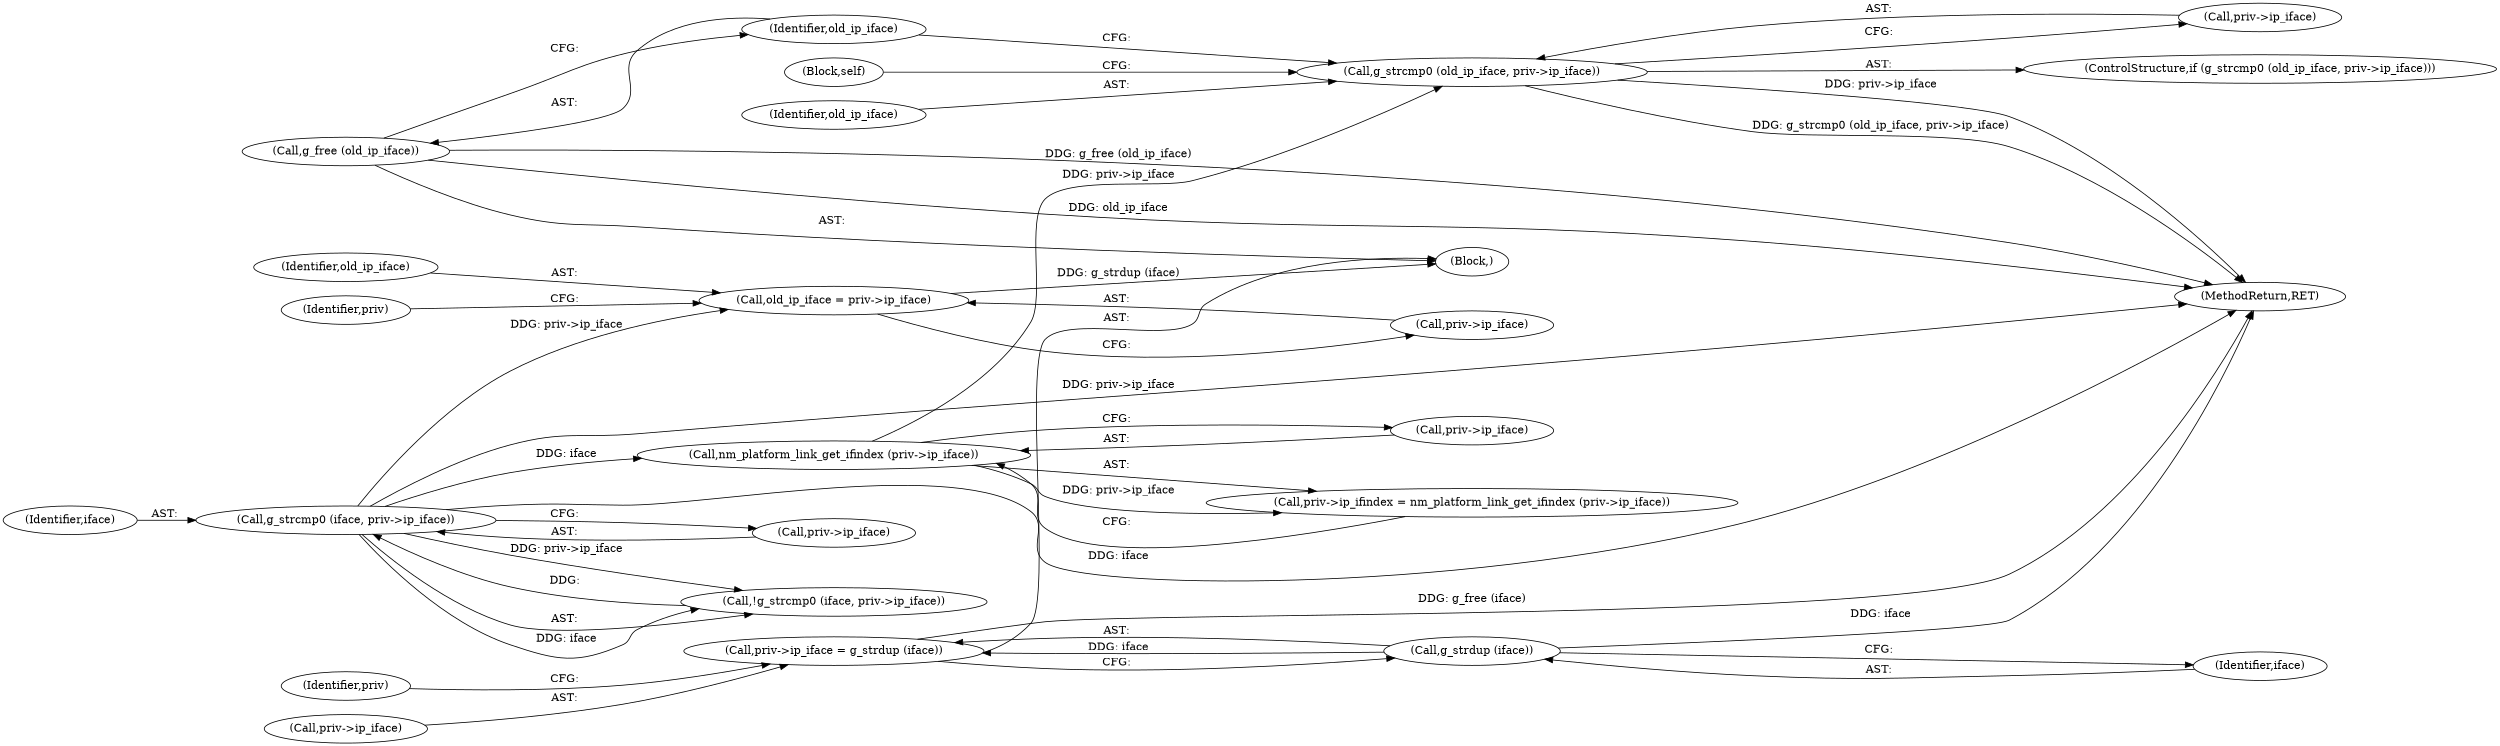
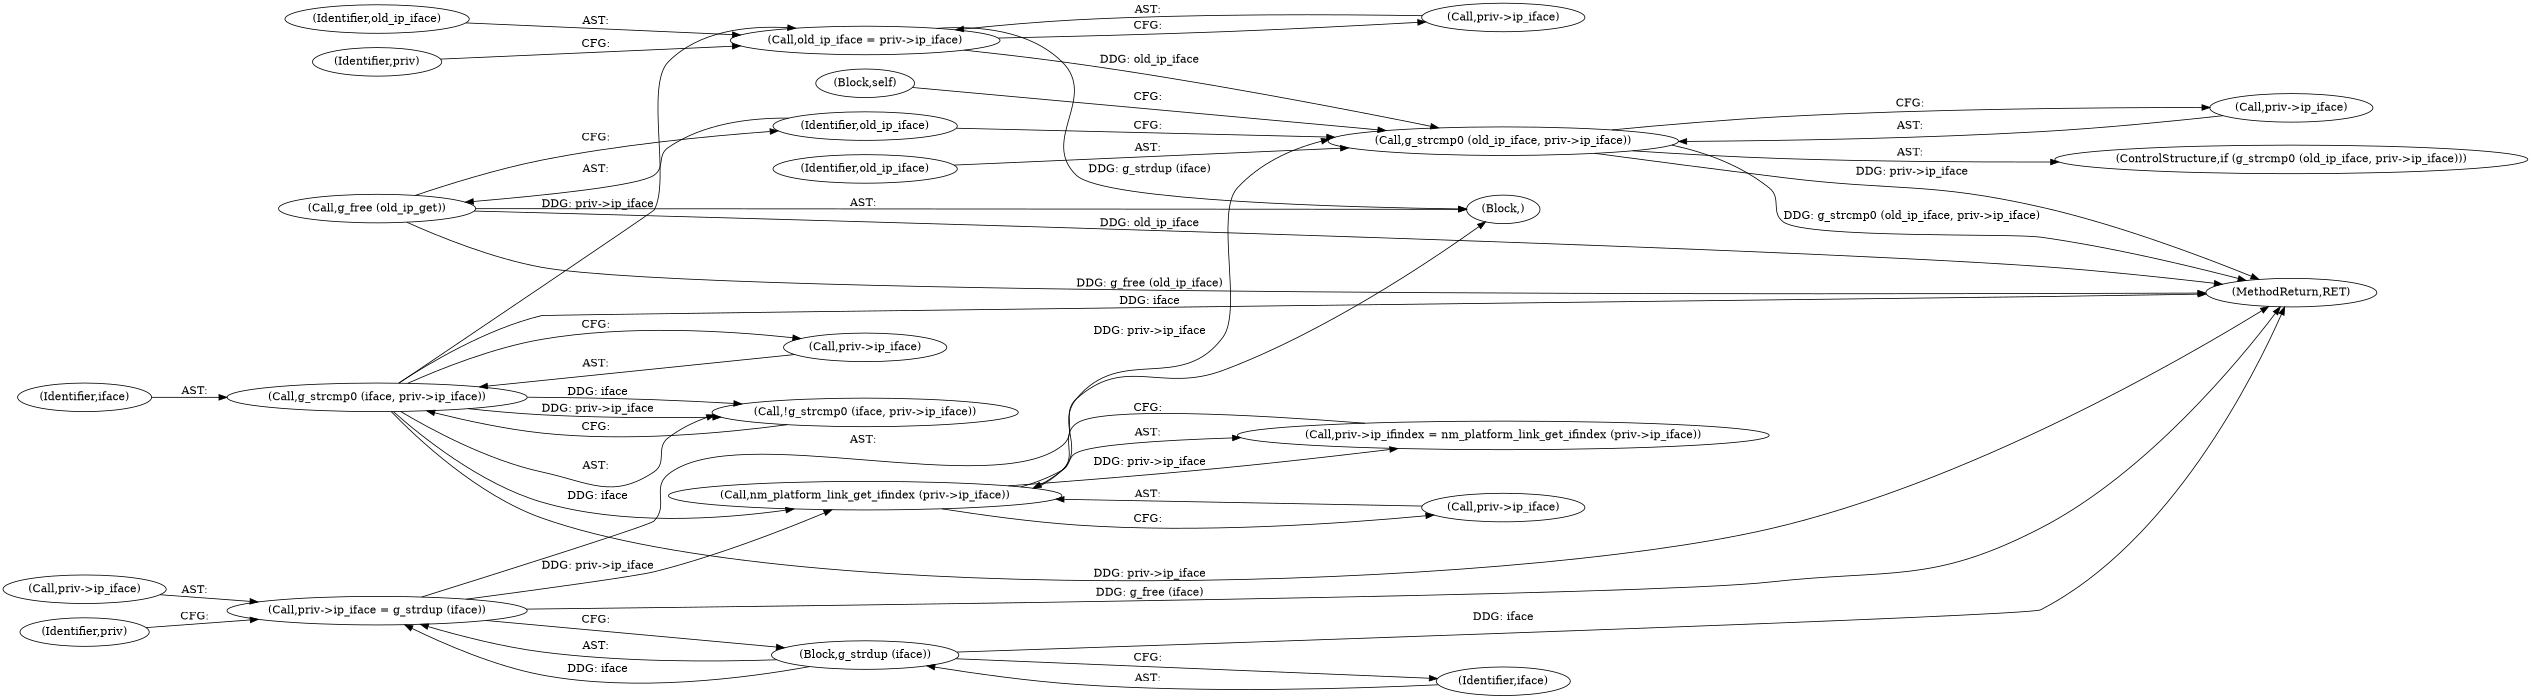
none -> (1198, 83)
(346, 151) -> (377, 209)
none -> (649, 573)
(566, 581) -> (598, 427)
(1472, 651) -> (865, 655)
